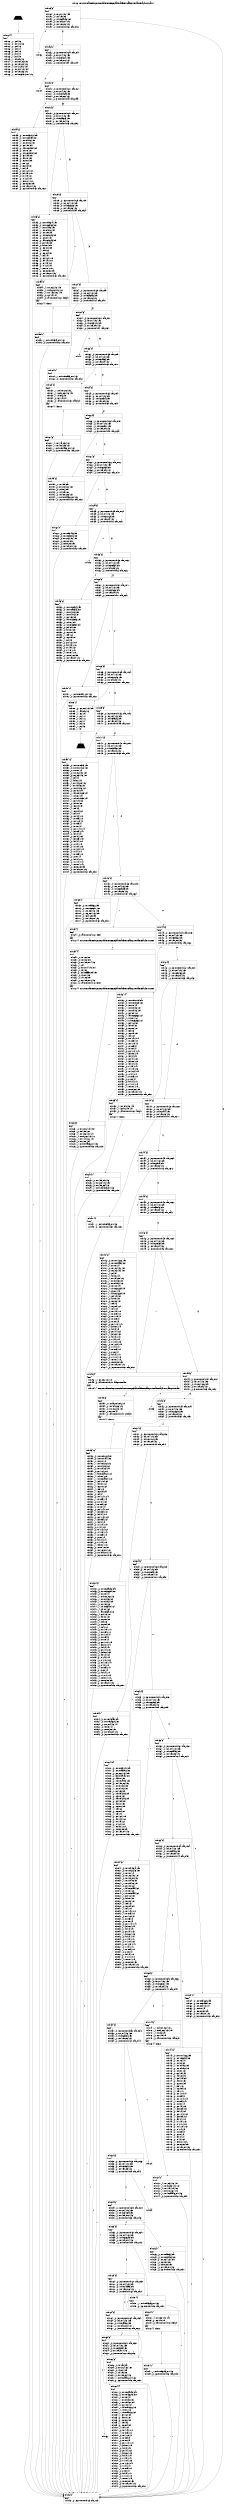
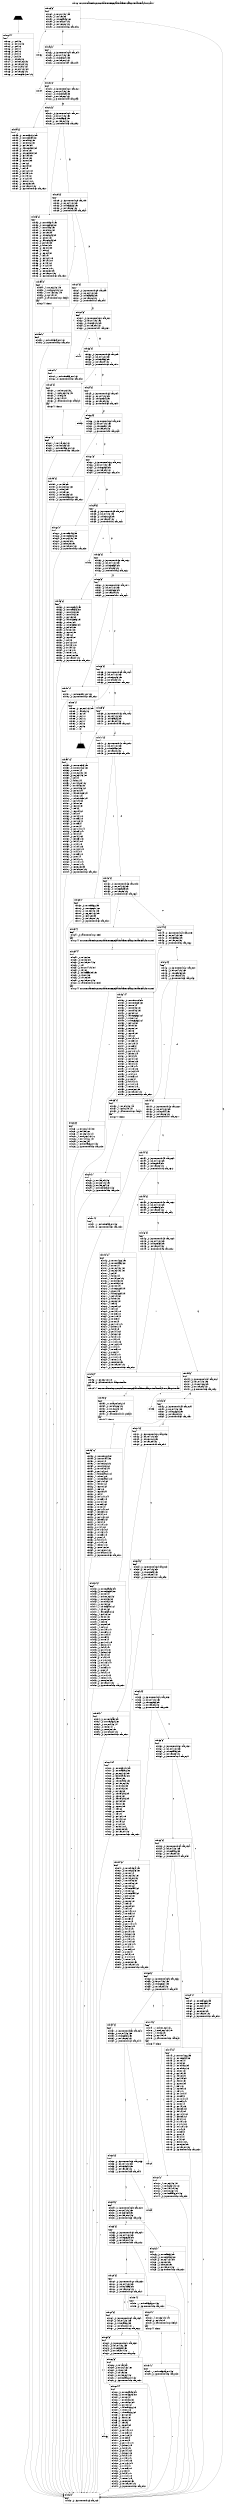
none -> (80, 424)
